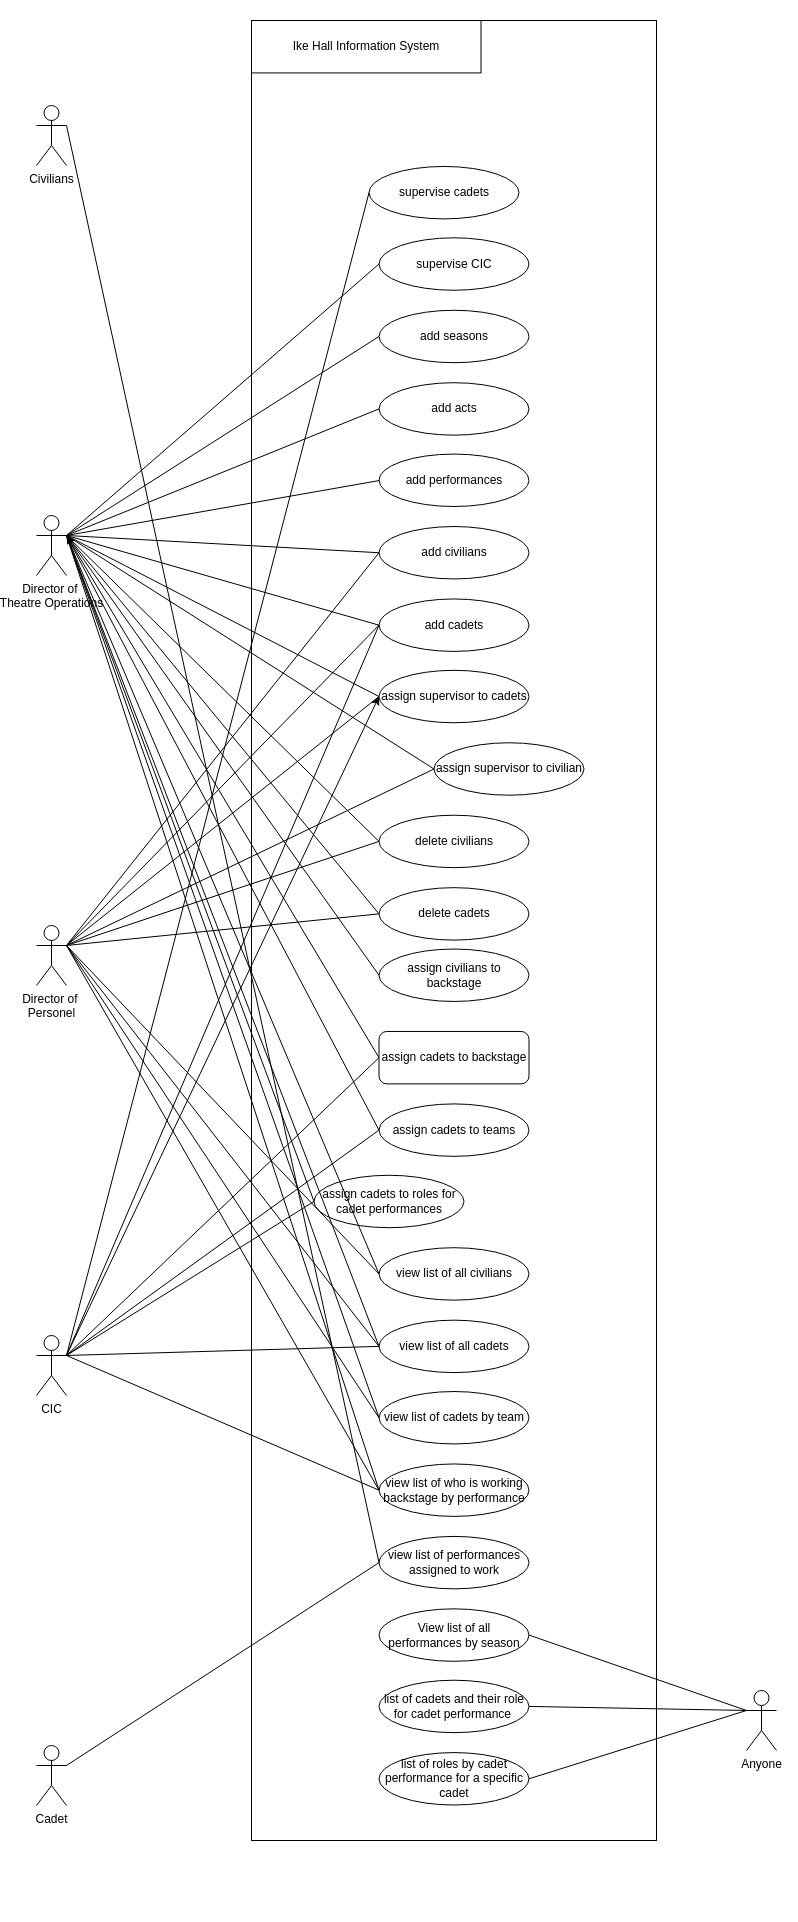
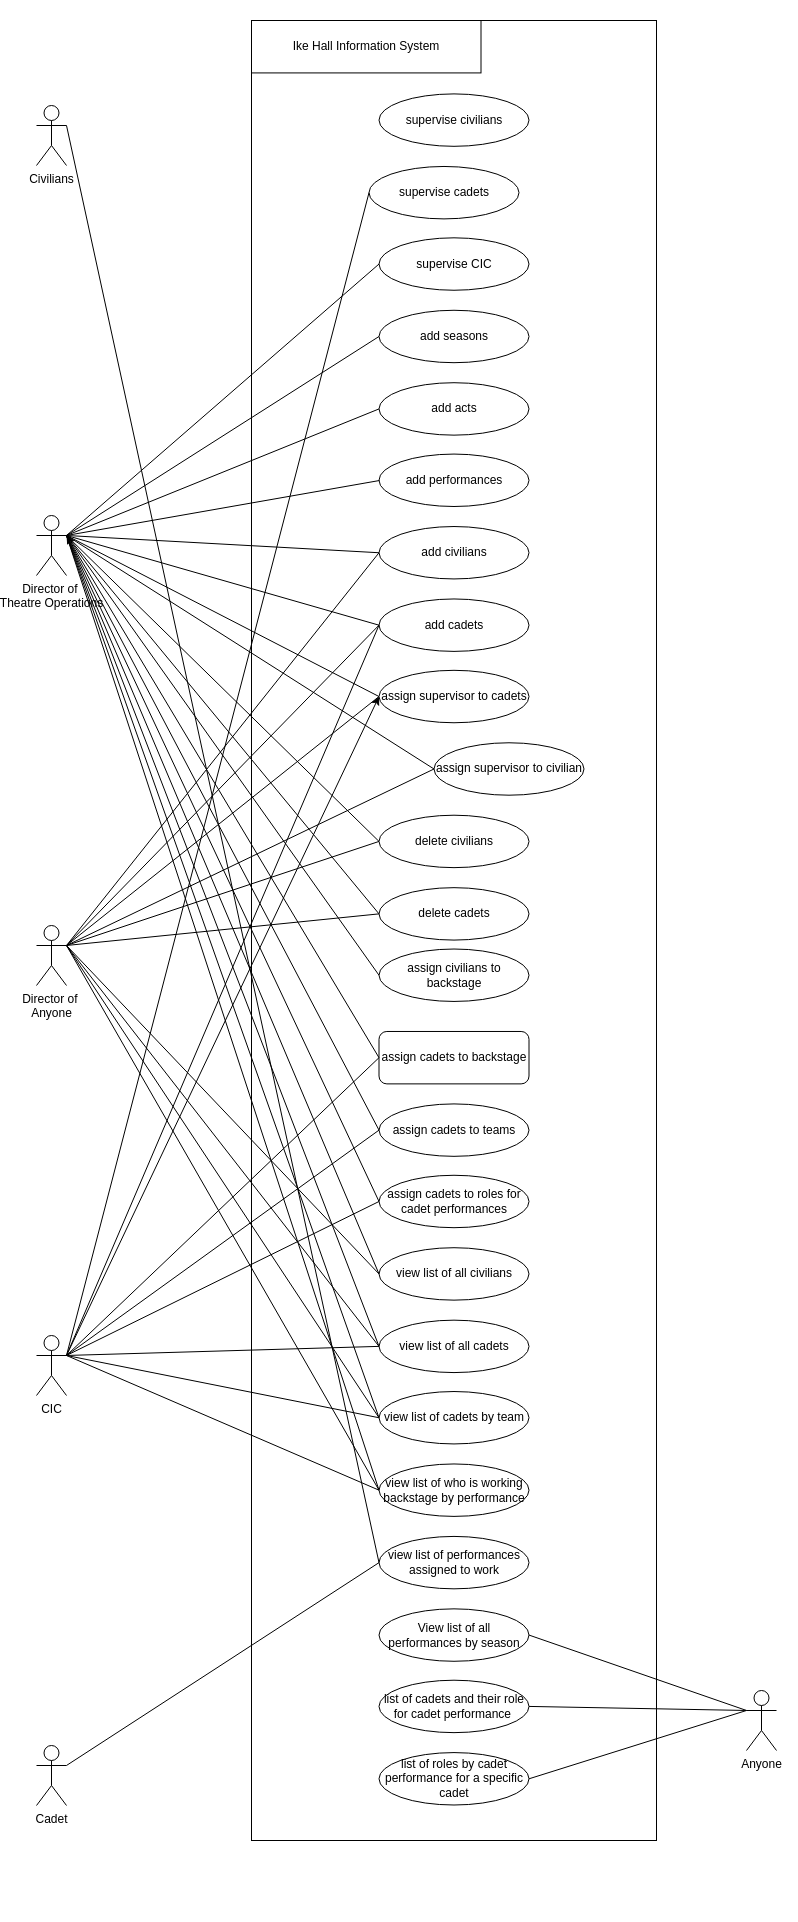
none -> (454, 120)
(52, 1007) -> (52, 1007)
(389, 1201) -> (454, 1201)
none -> (227, 1387)
